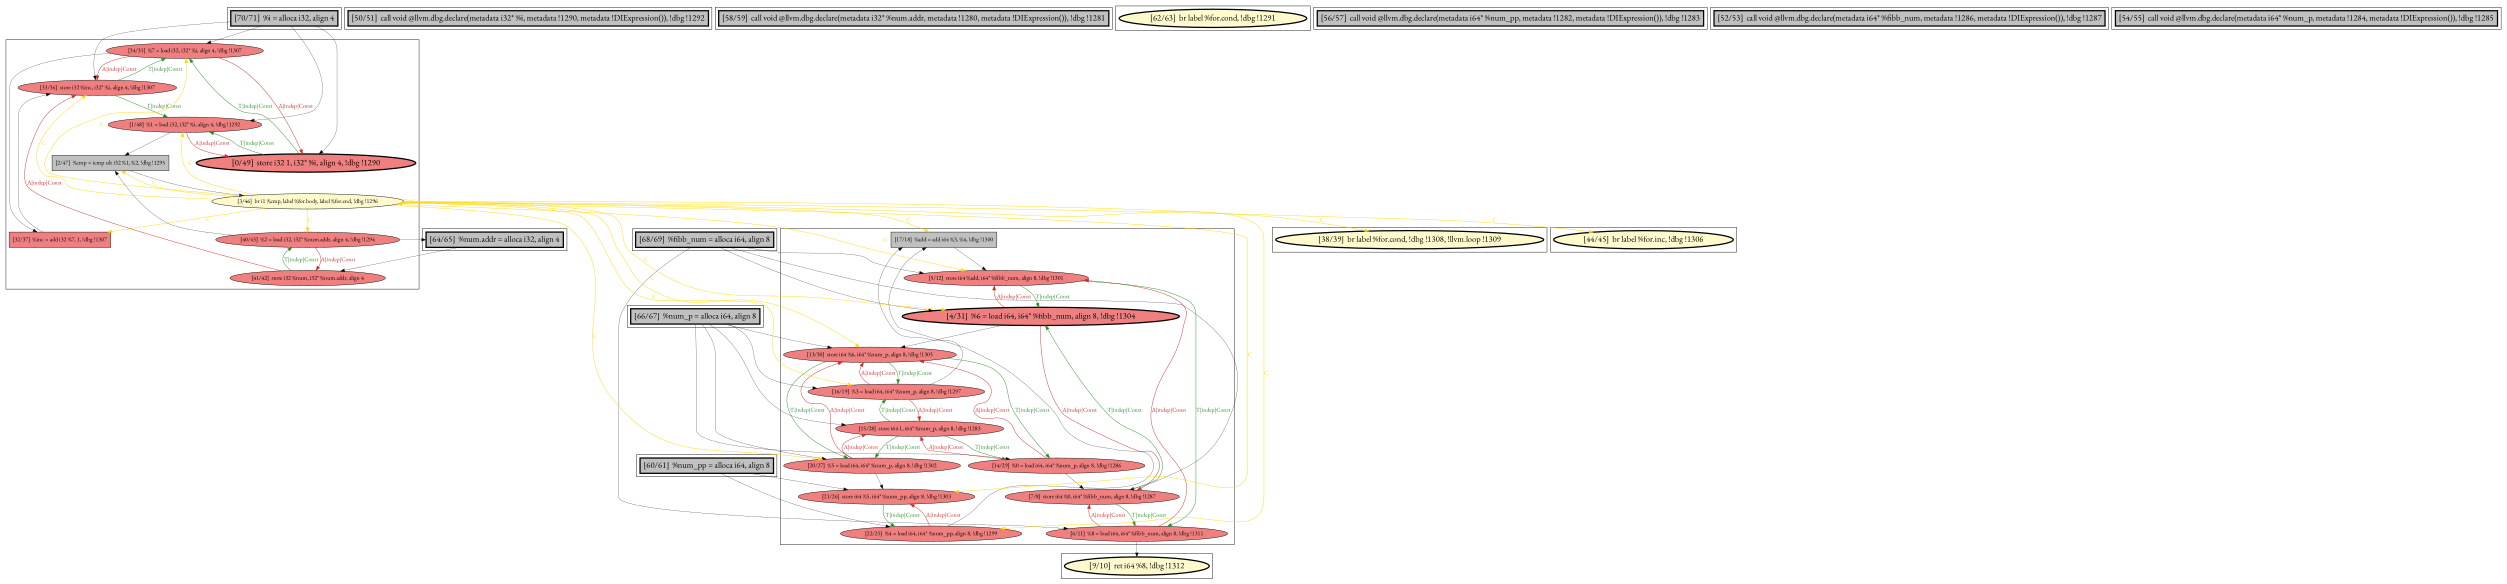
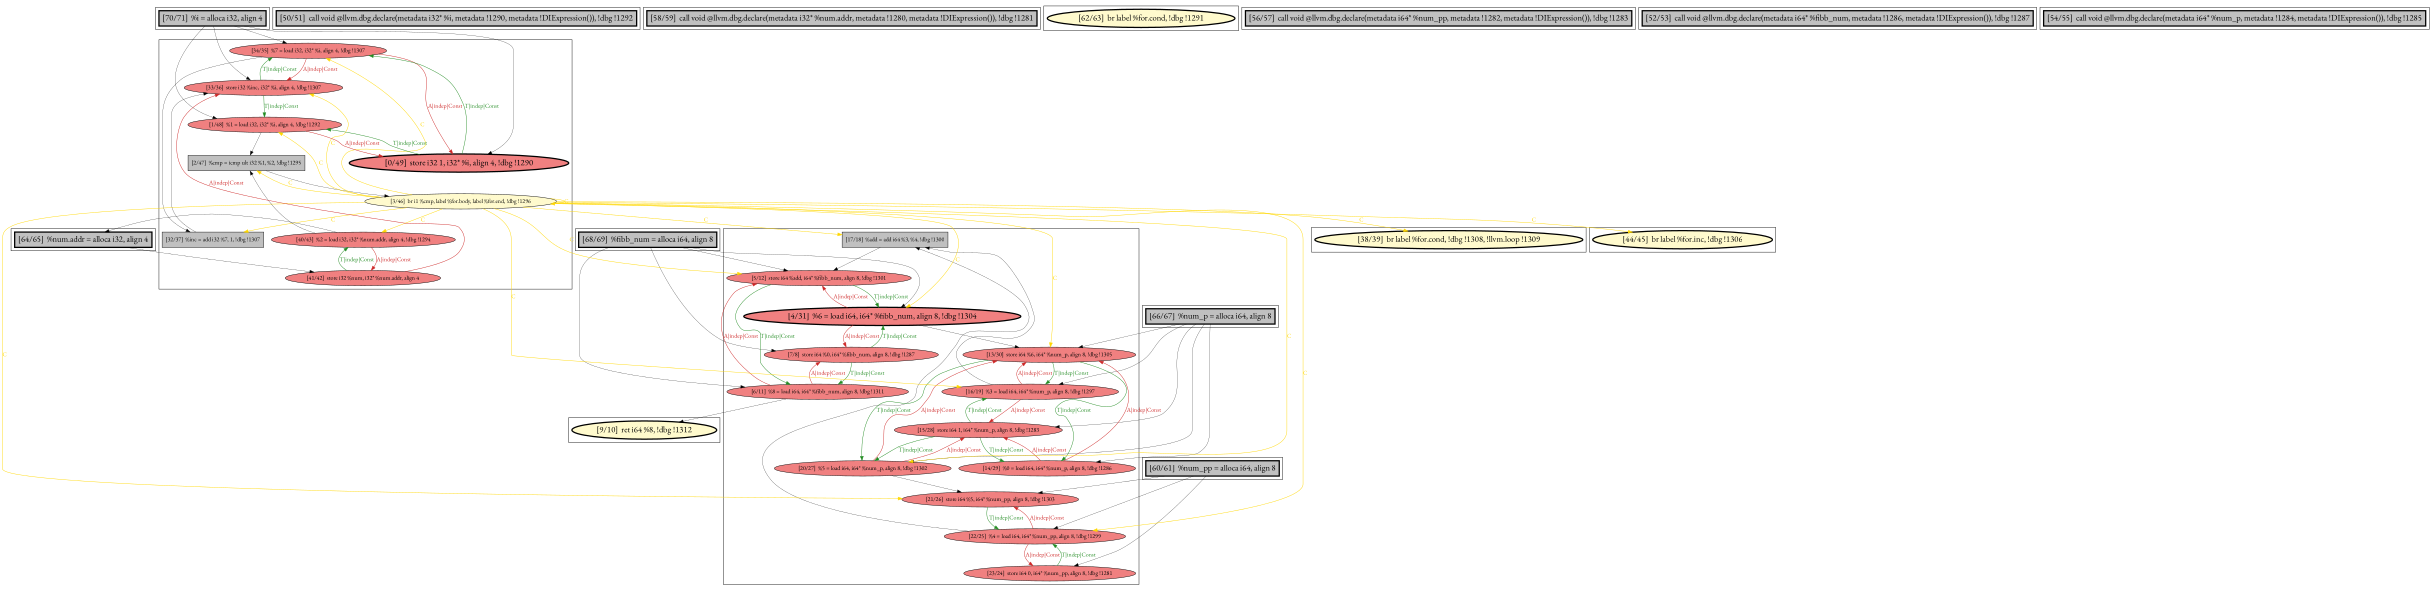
(60, 240) -> (213, 240)
(1073, 480) -> none
none -> (1050, 573)
